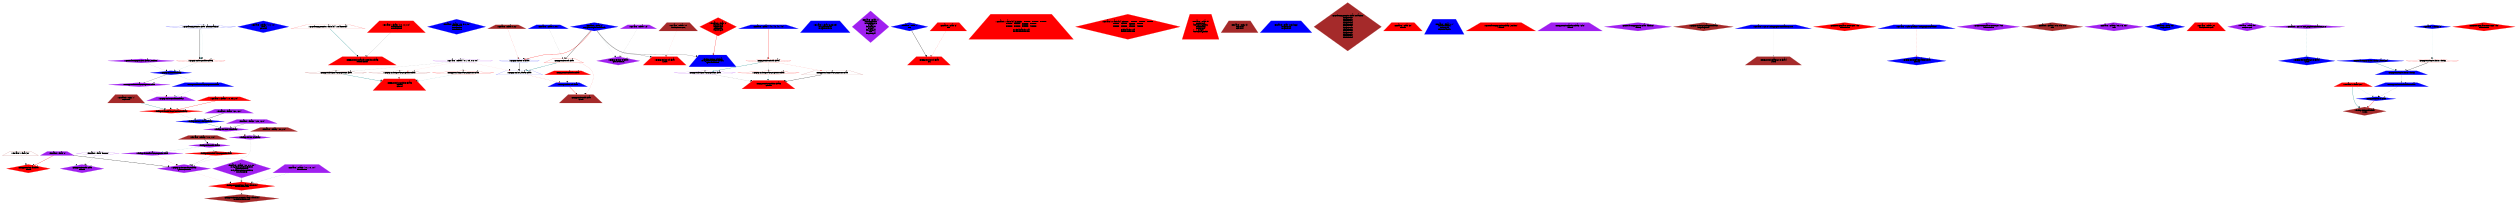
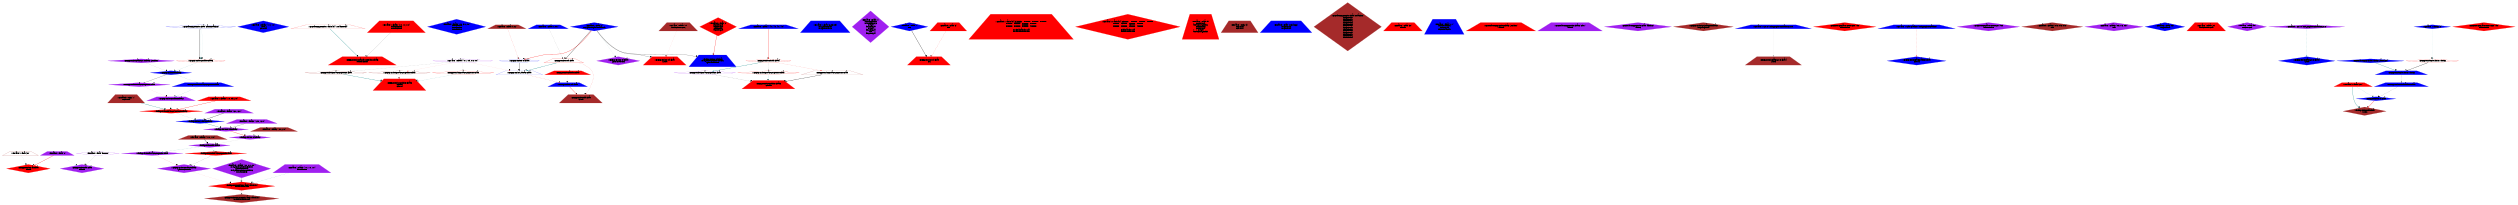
(638, 27) -> none
(1570, 27) -> (1570, 27)
(141, 61) -> (141, 61)
(618, 61) -> (618, 61)
(237, 133) -> (237, 133)
(228, 159) -> (230, 141)
(121, 161) -> none
